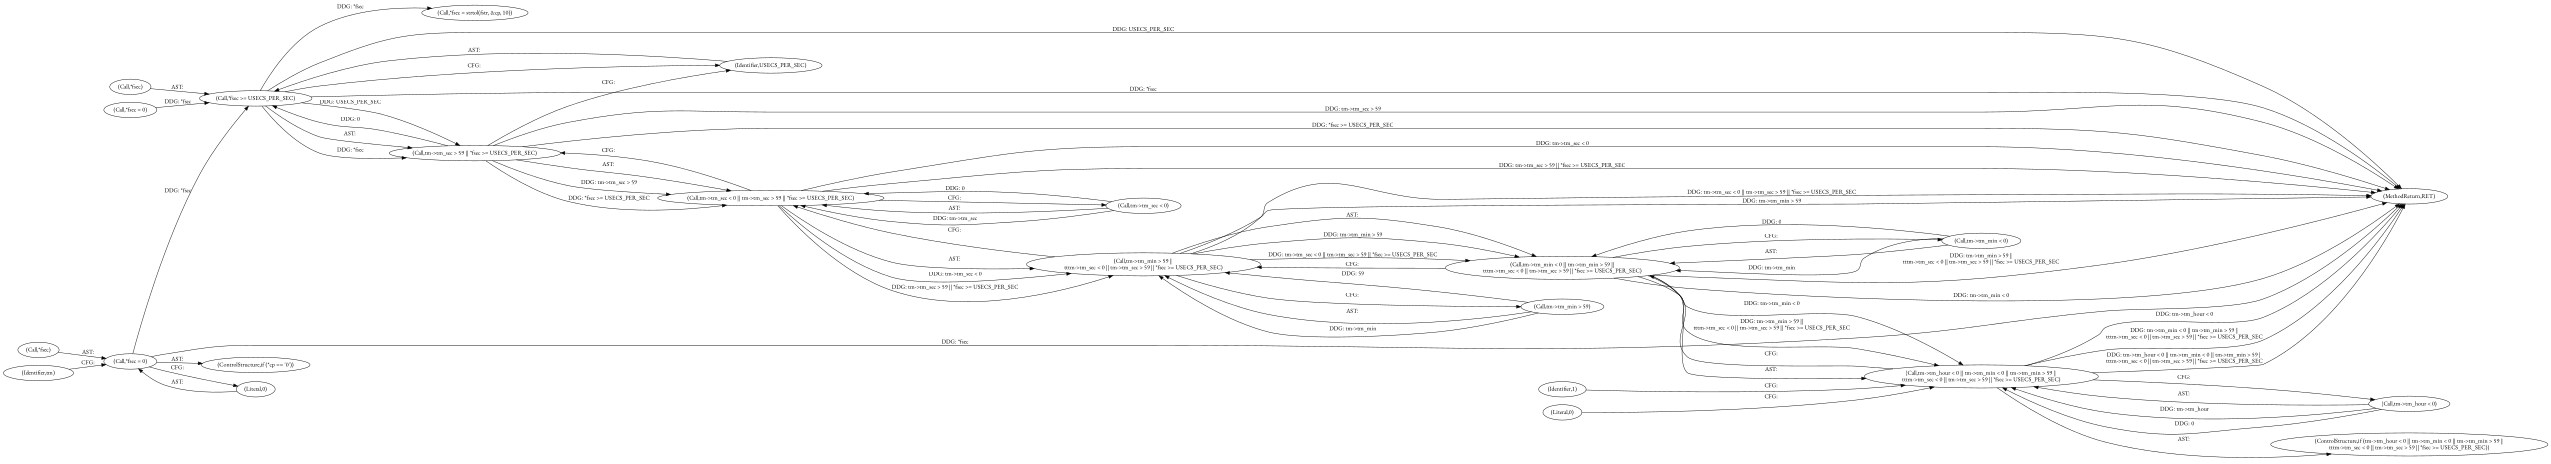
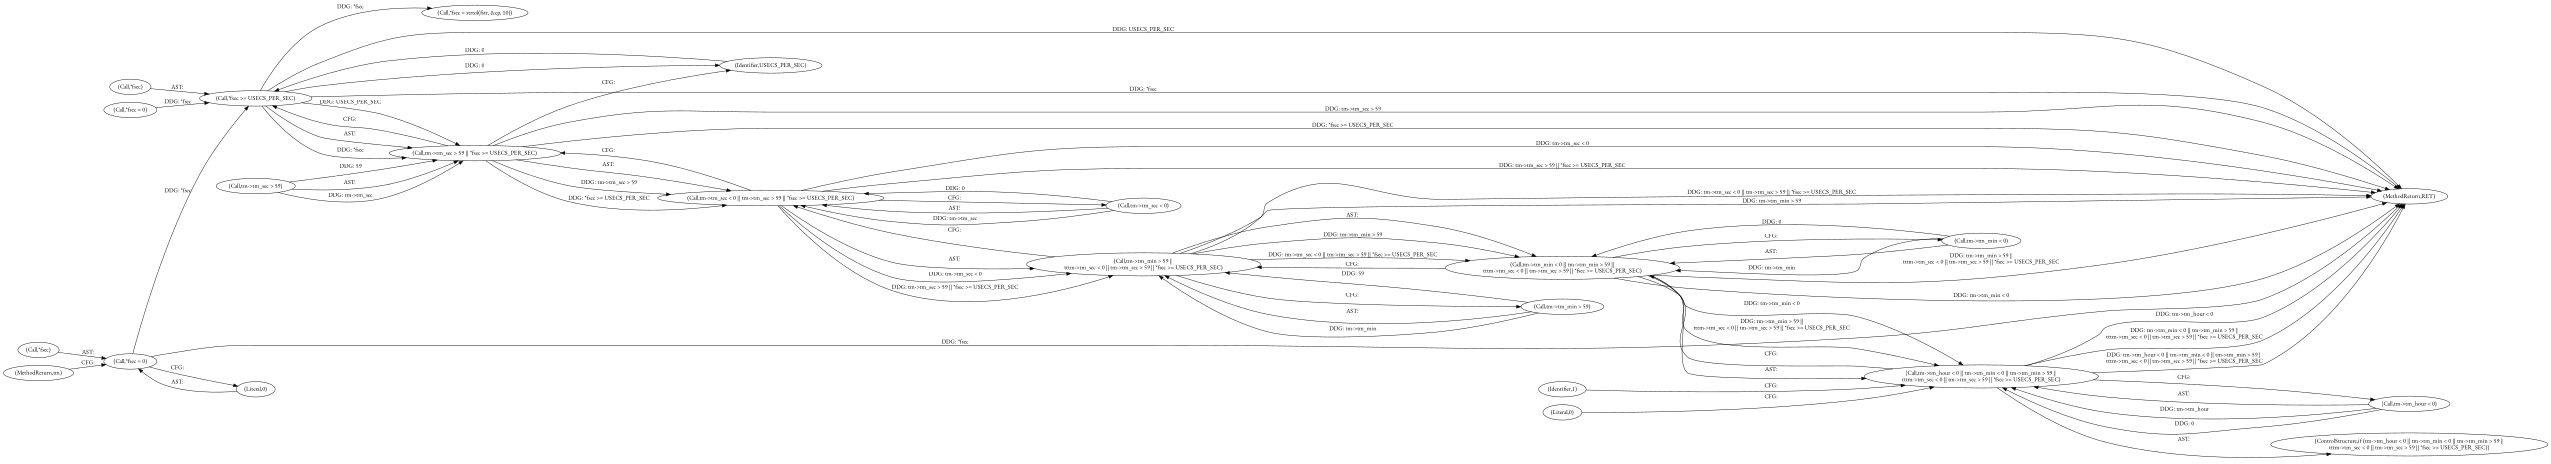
(475, 50) -> (475, 50)
(475, 66) -> (475, 66)
(351, 119) -> (351, 119)
none -> (256, 186)
(256, 365) -> none
(38, 373) -> (38, 373)
